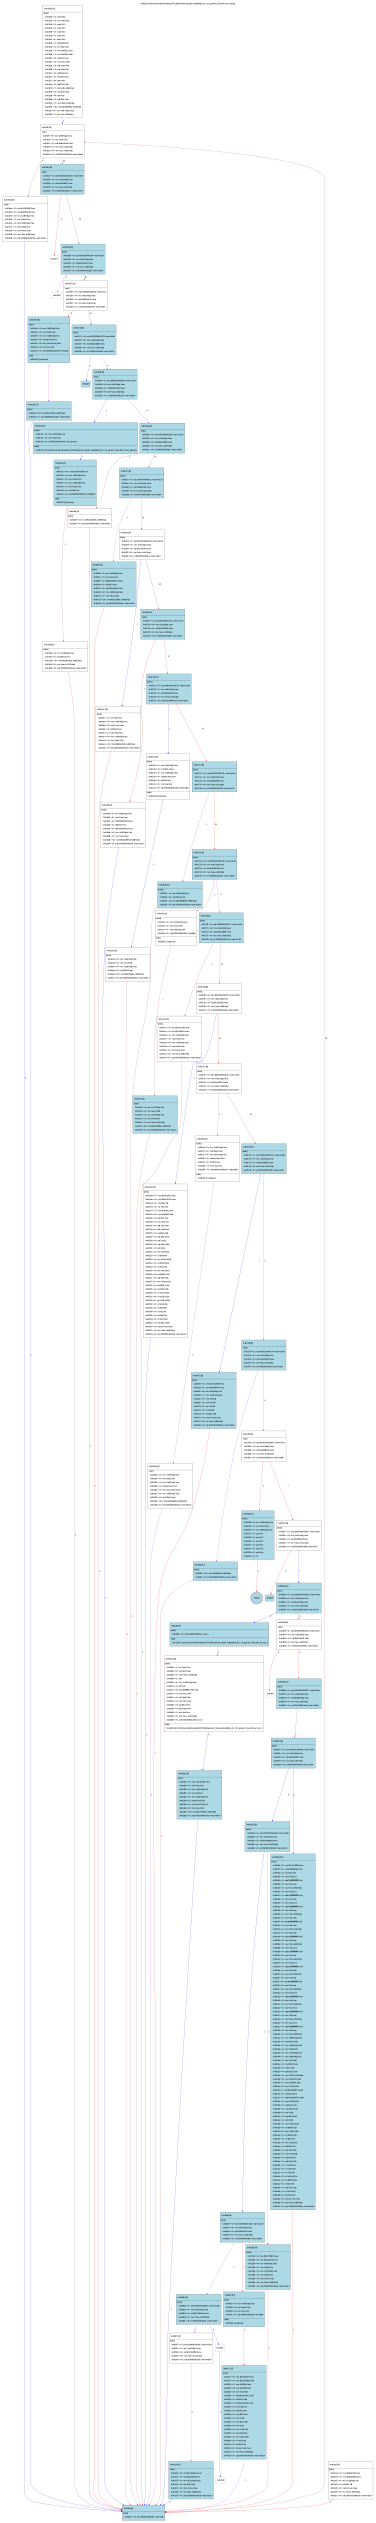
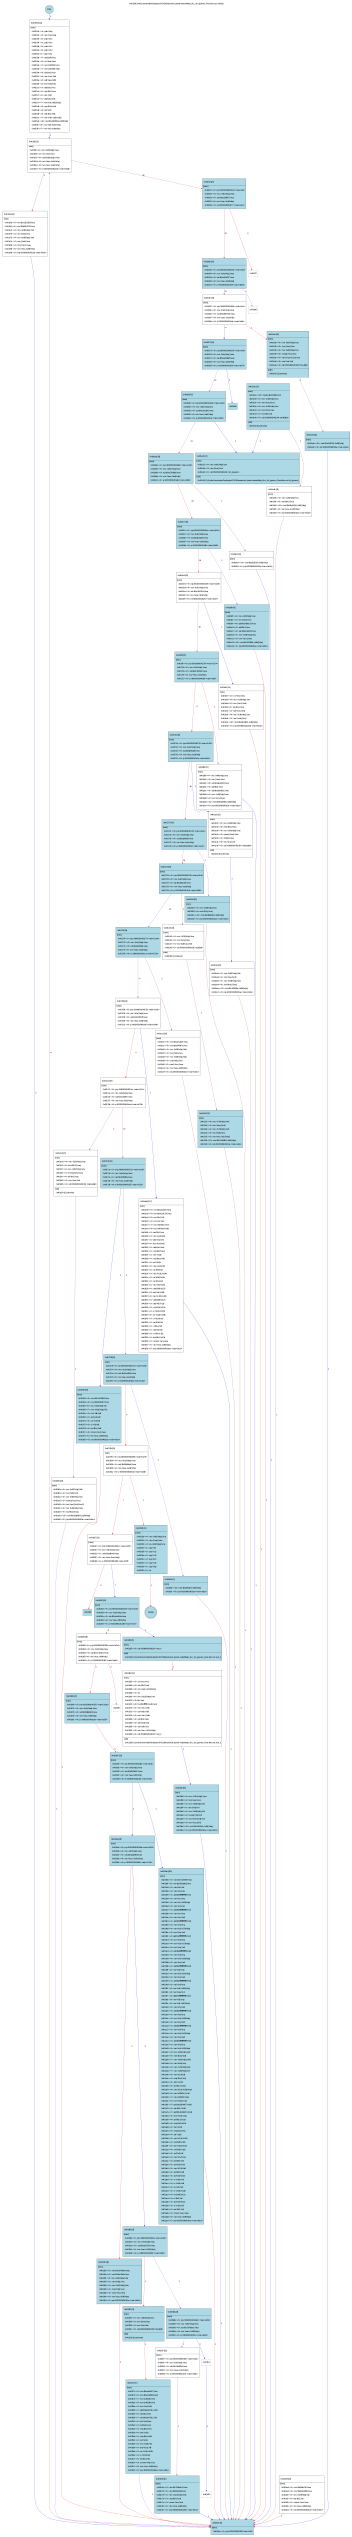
none -> (49, 9)
(81, 456) -> (257, 441)
